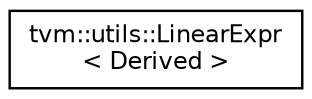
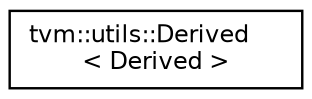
(156, 50) -> (156, 50)
